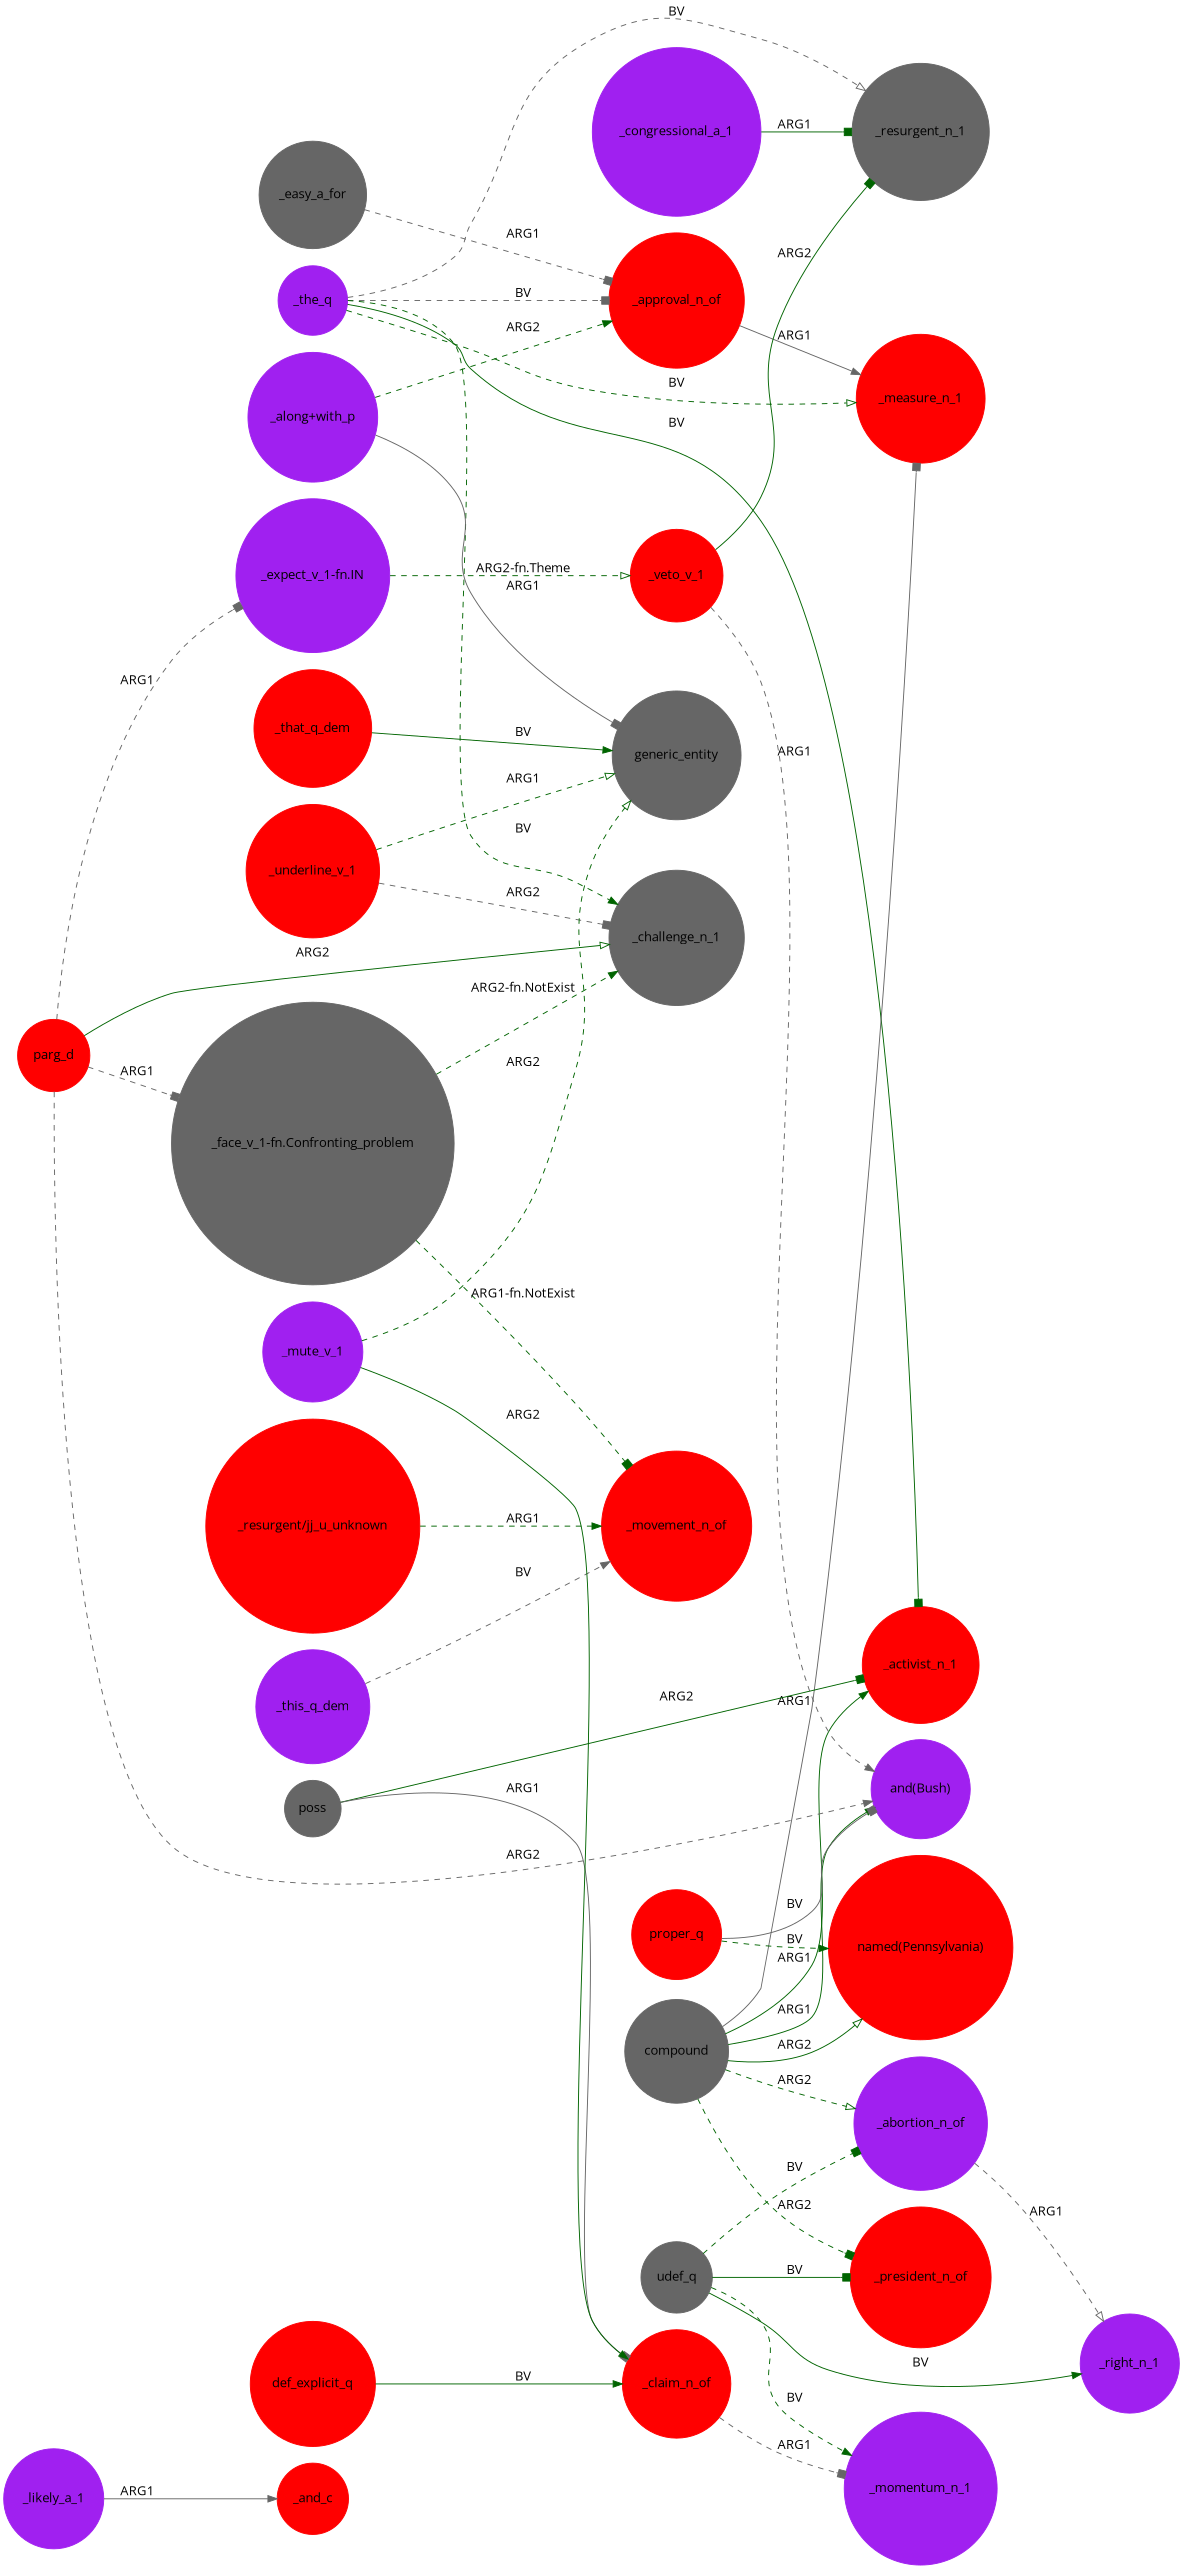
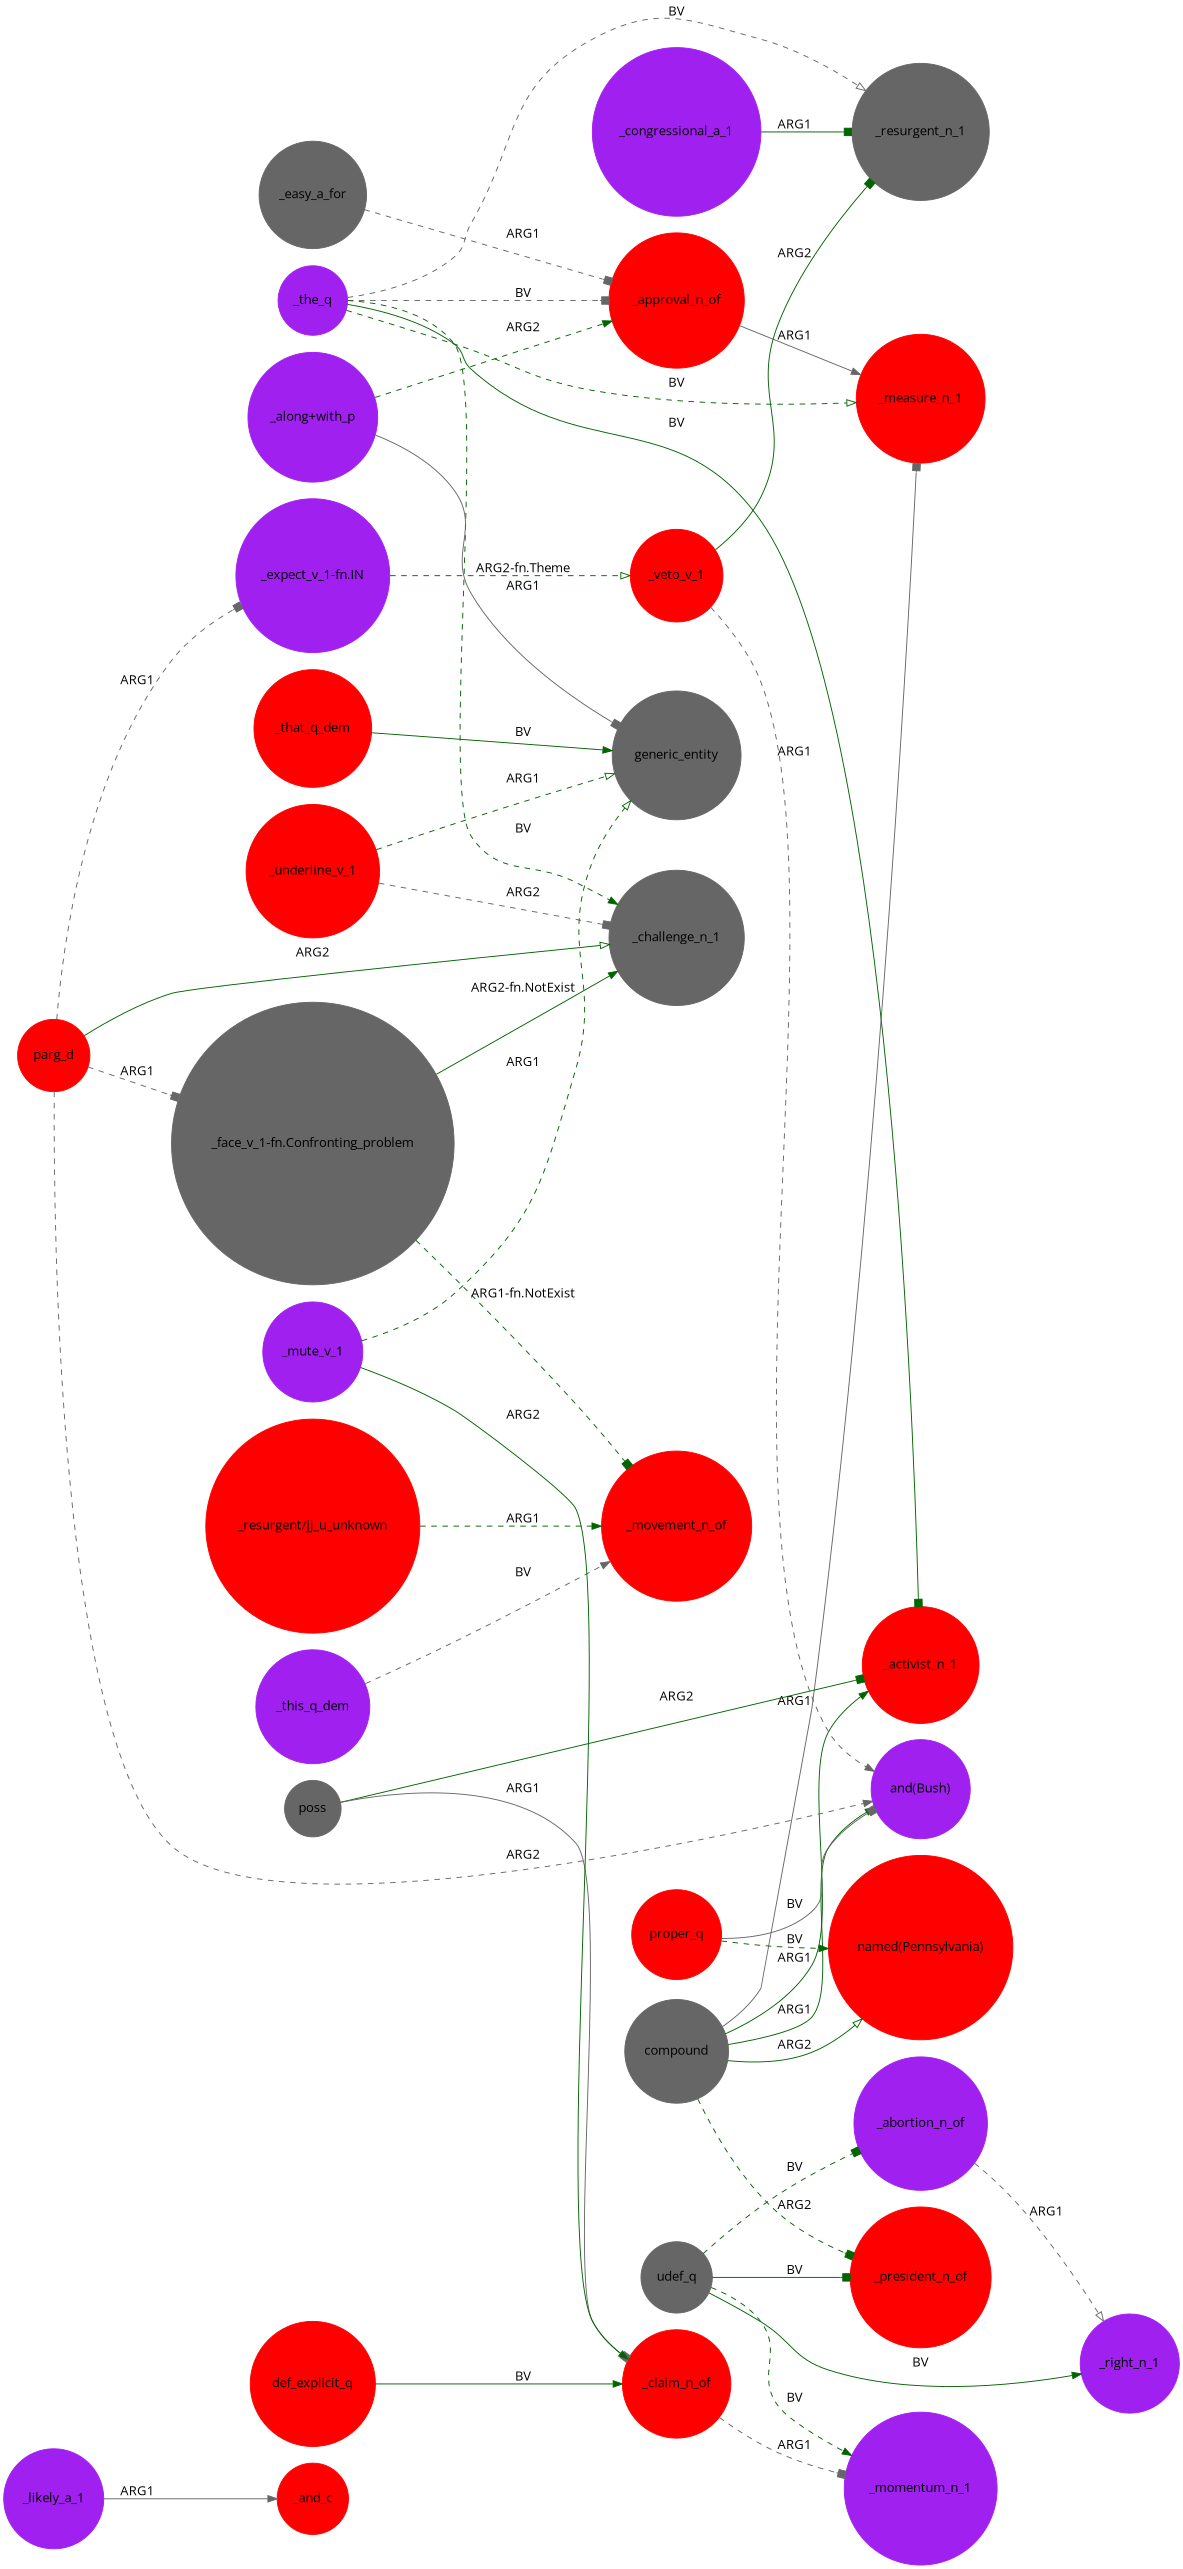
(523, 1025) -> (523, 1025)
(523, 1062) -> (523, 1062)
(785, 2090) -> none
